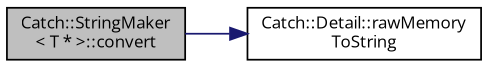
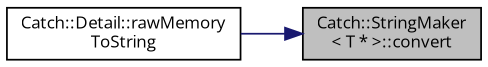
(207, 34) -> (263, 34)
